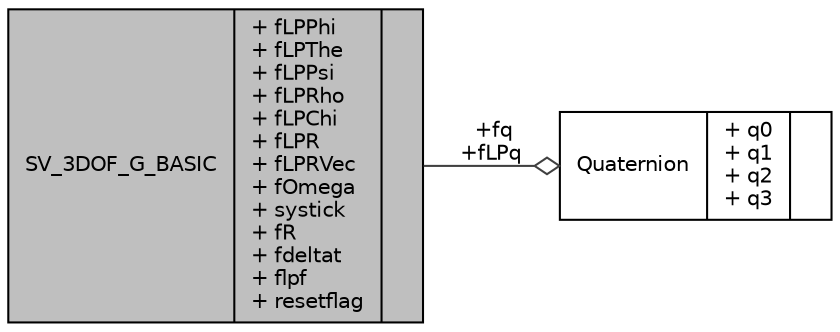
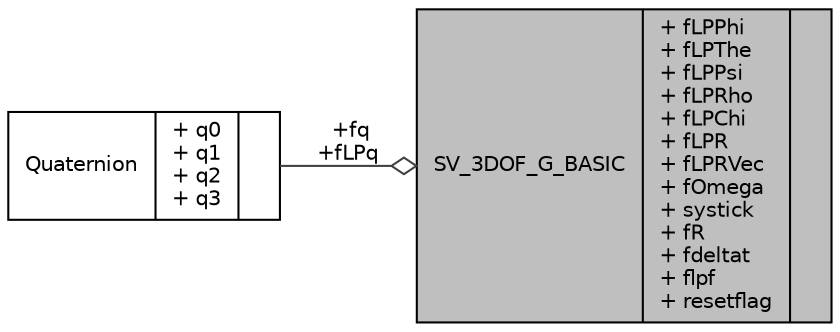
(479, 166) -> (336, 166)
